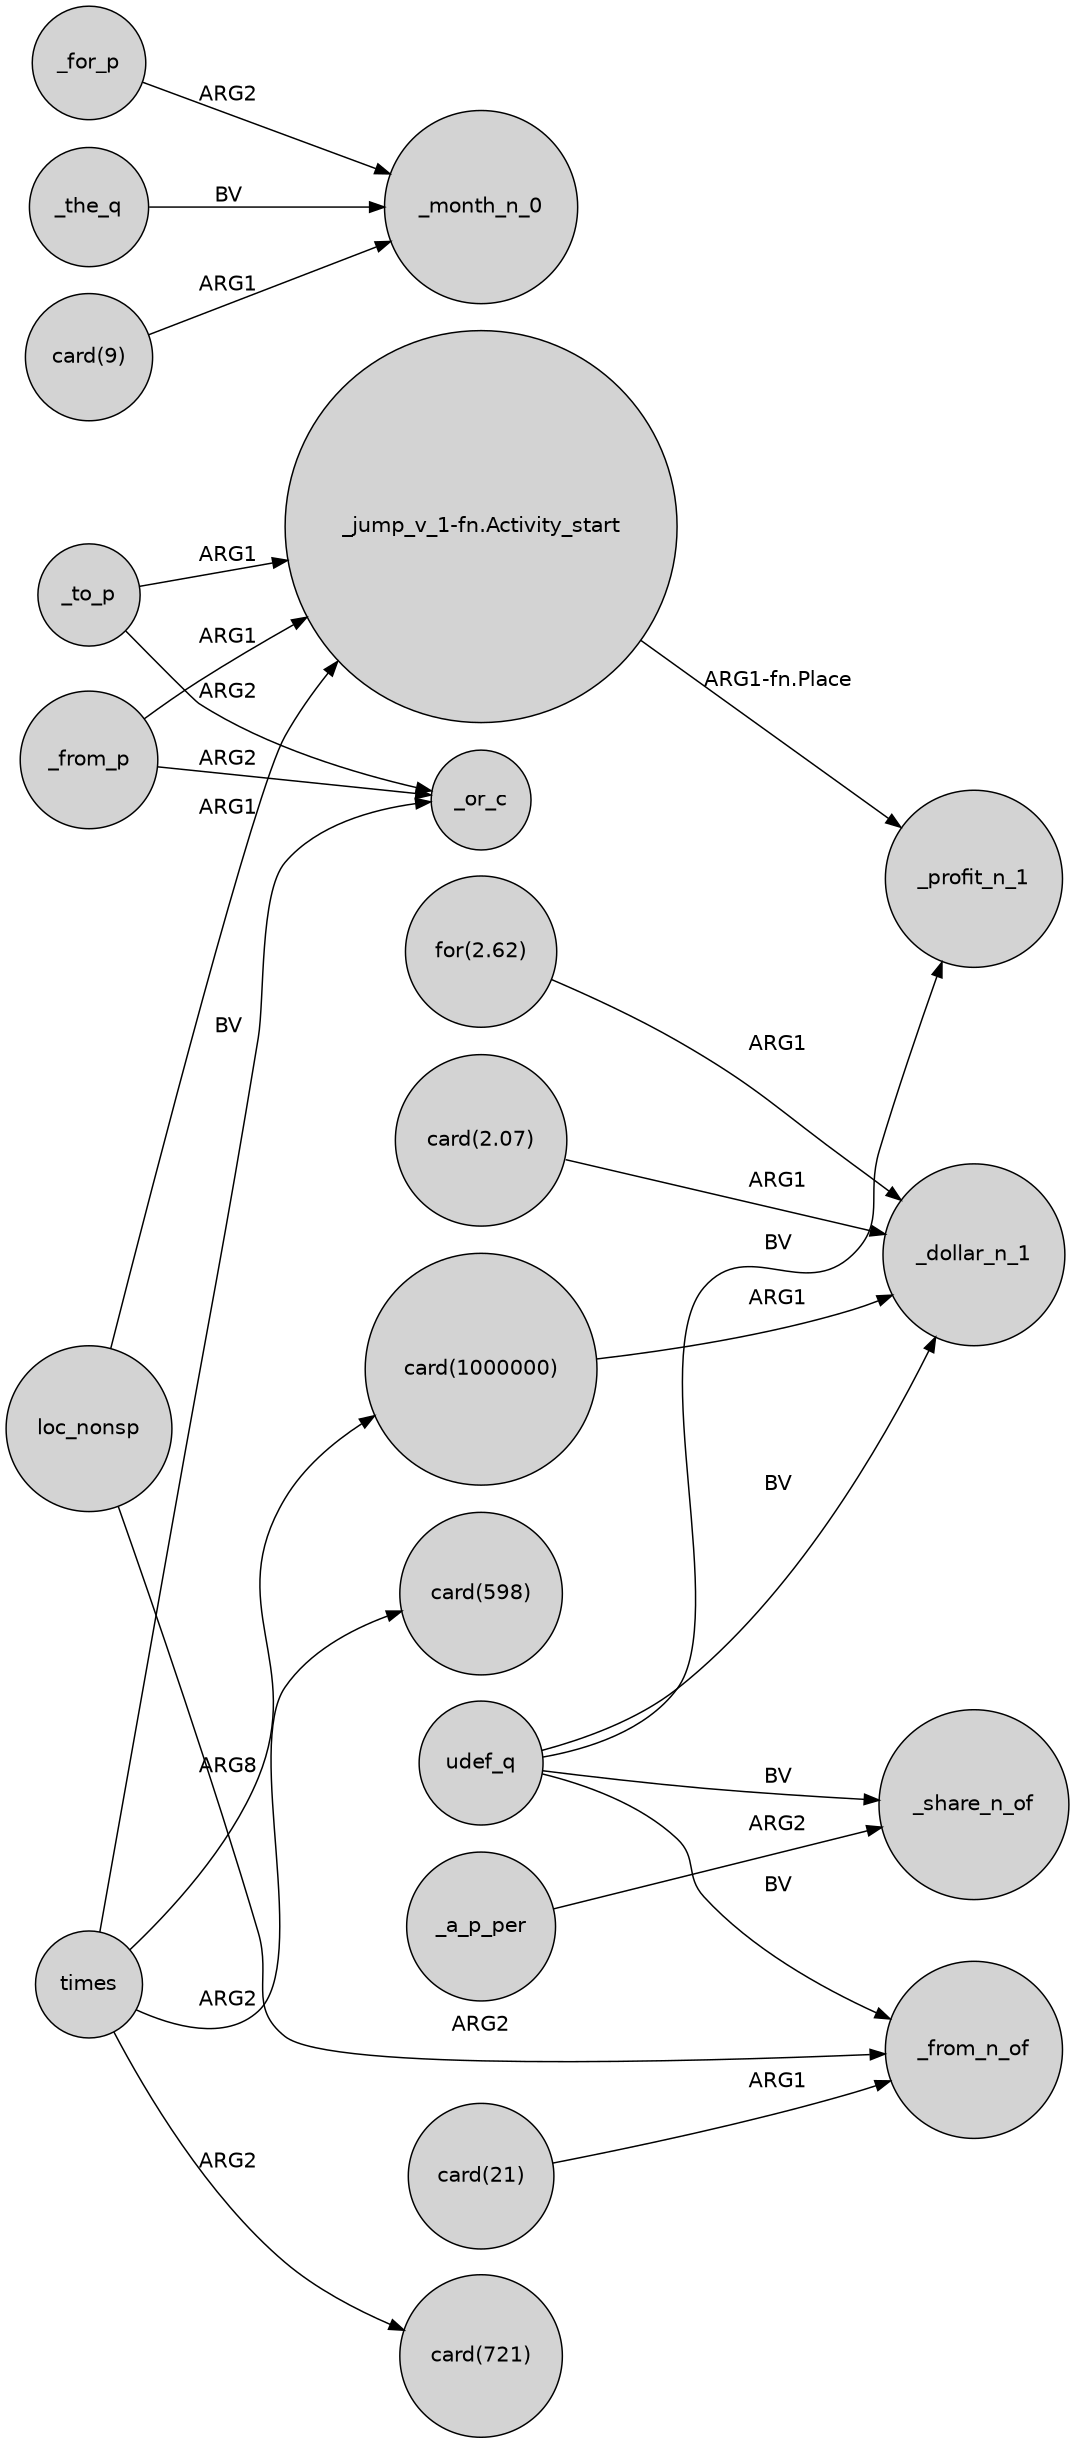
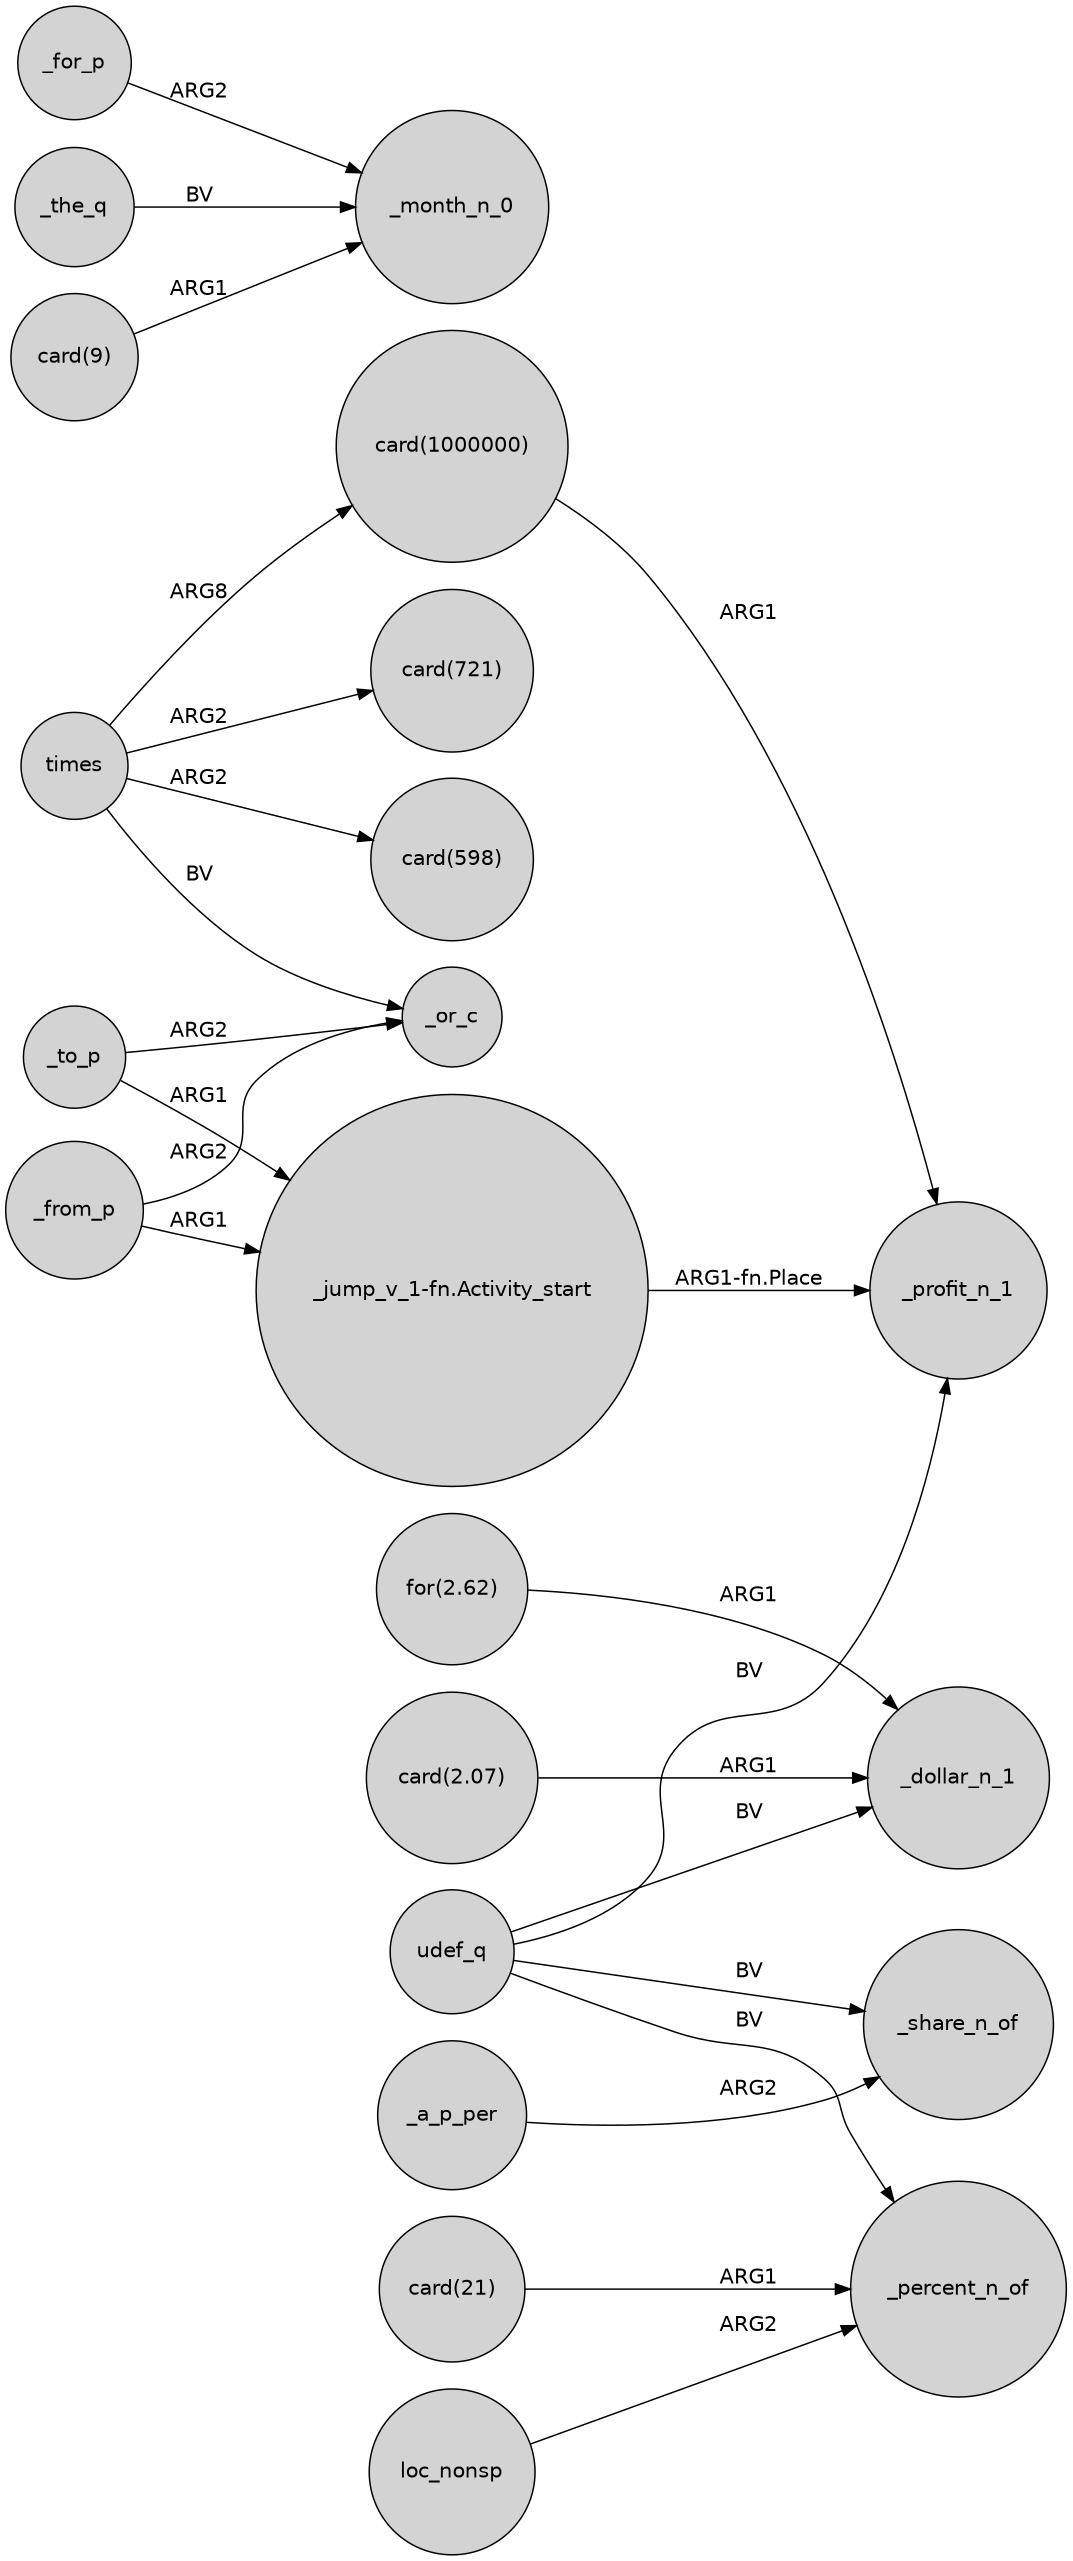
(201, 1003) -> none
(739, 1337) -> (797, 813)
(974, 2050) -> (958, 2289)
